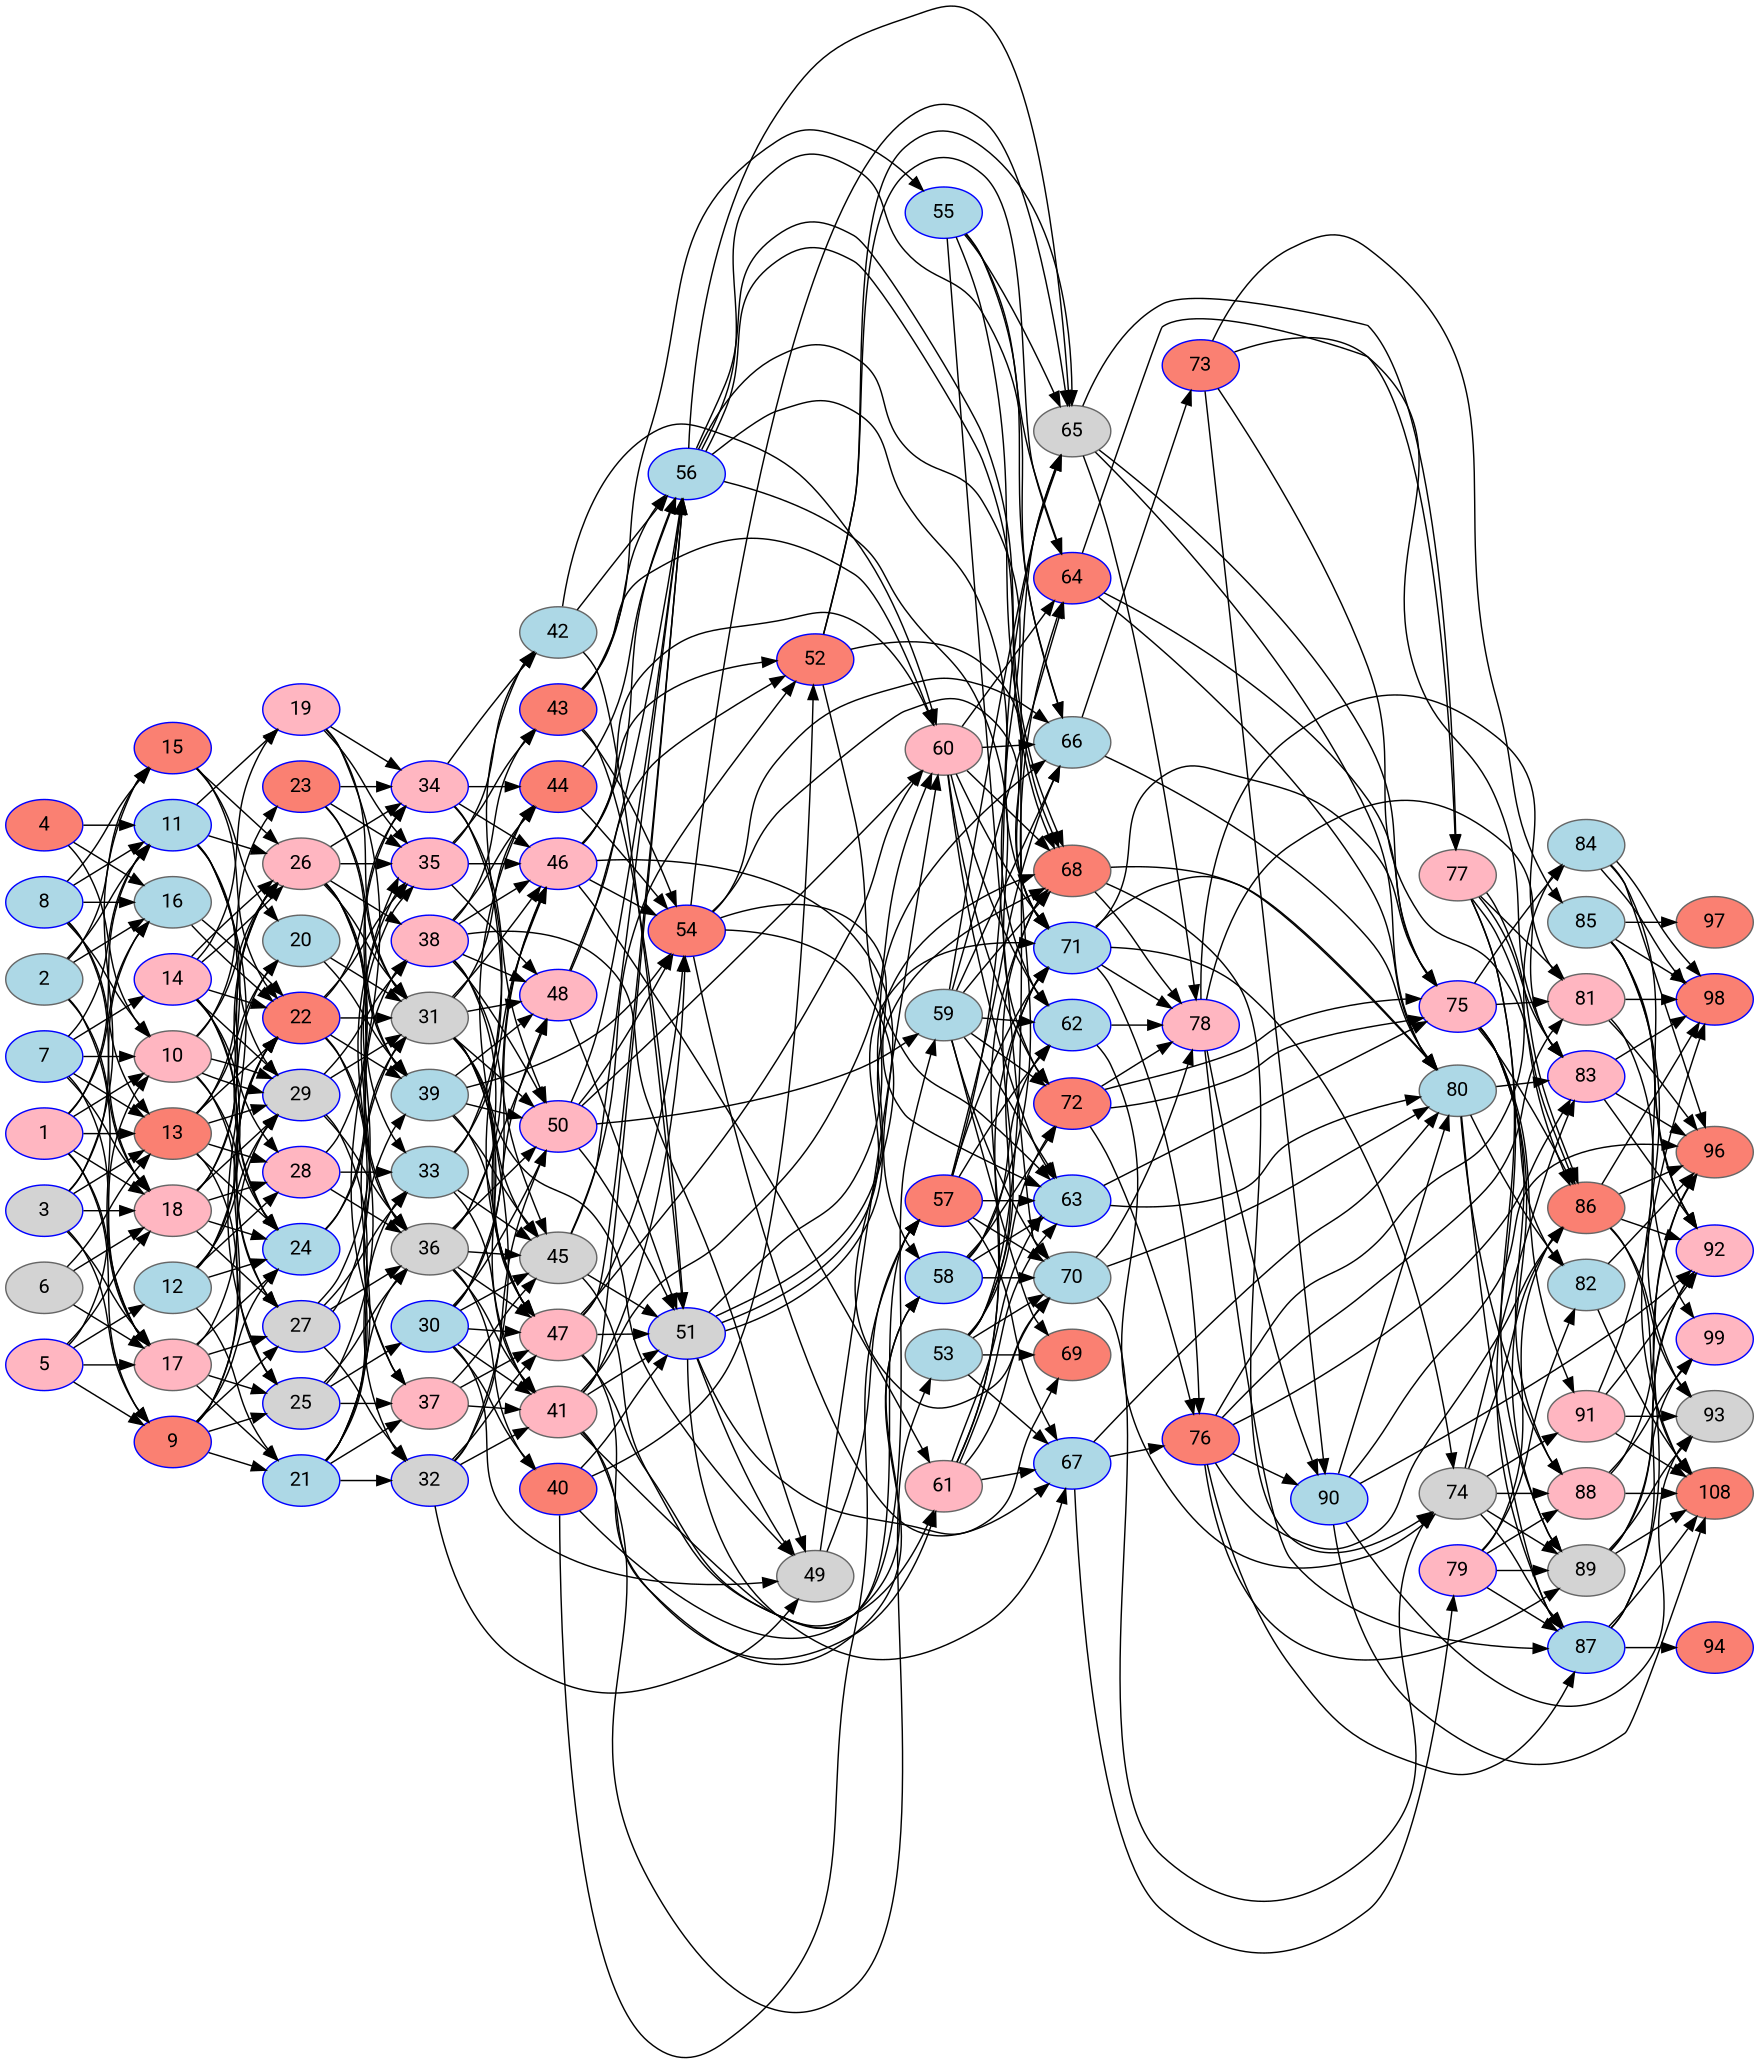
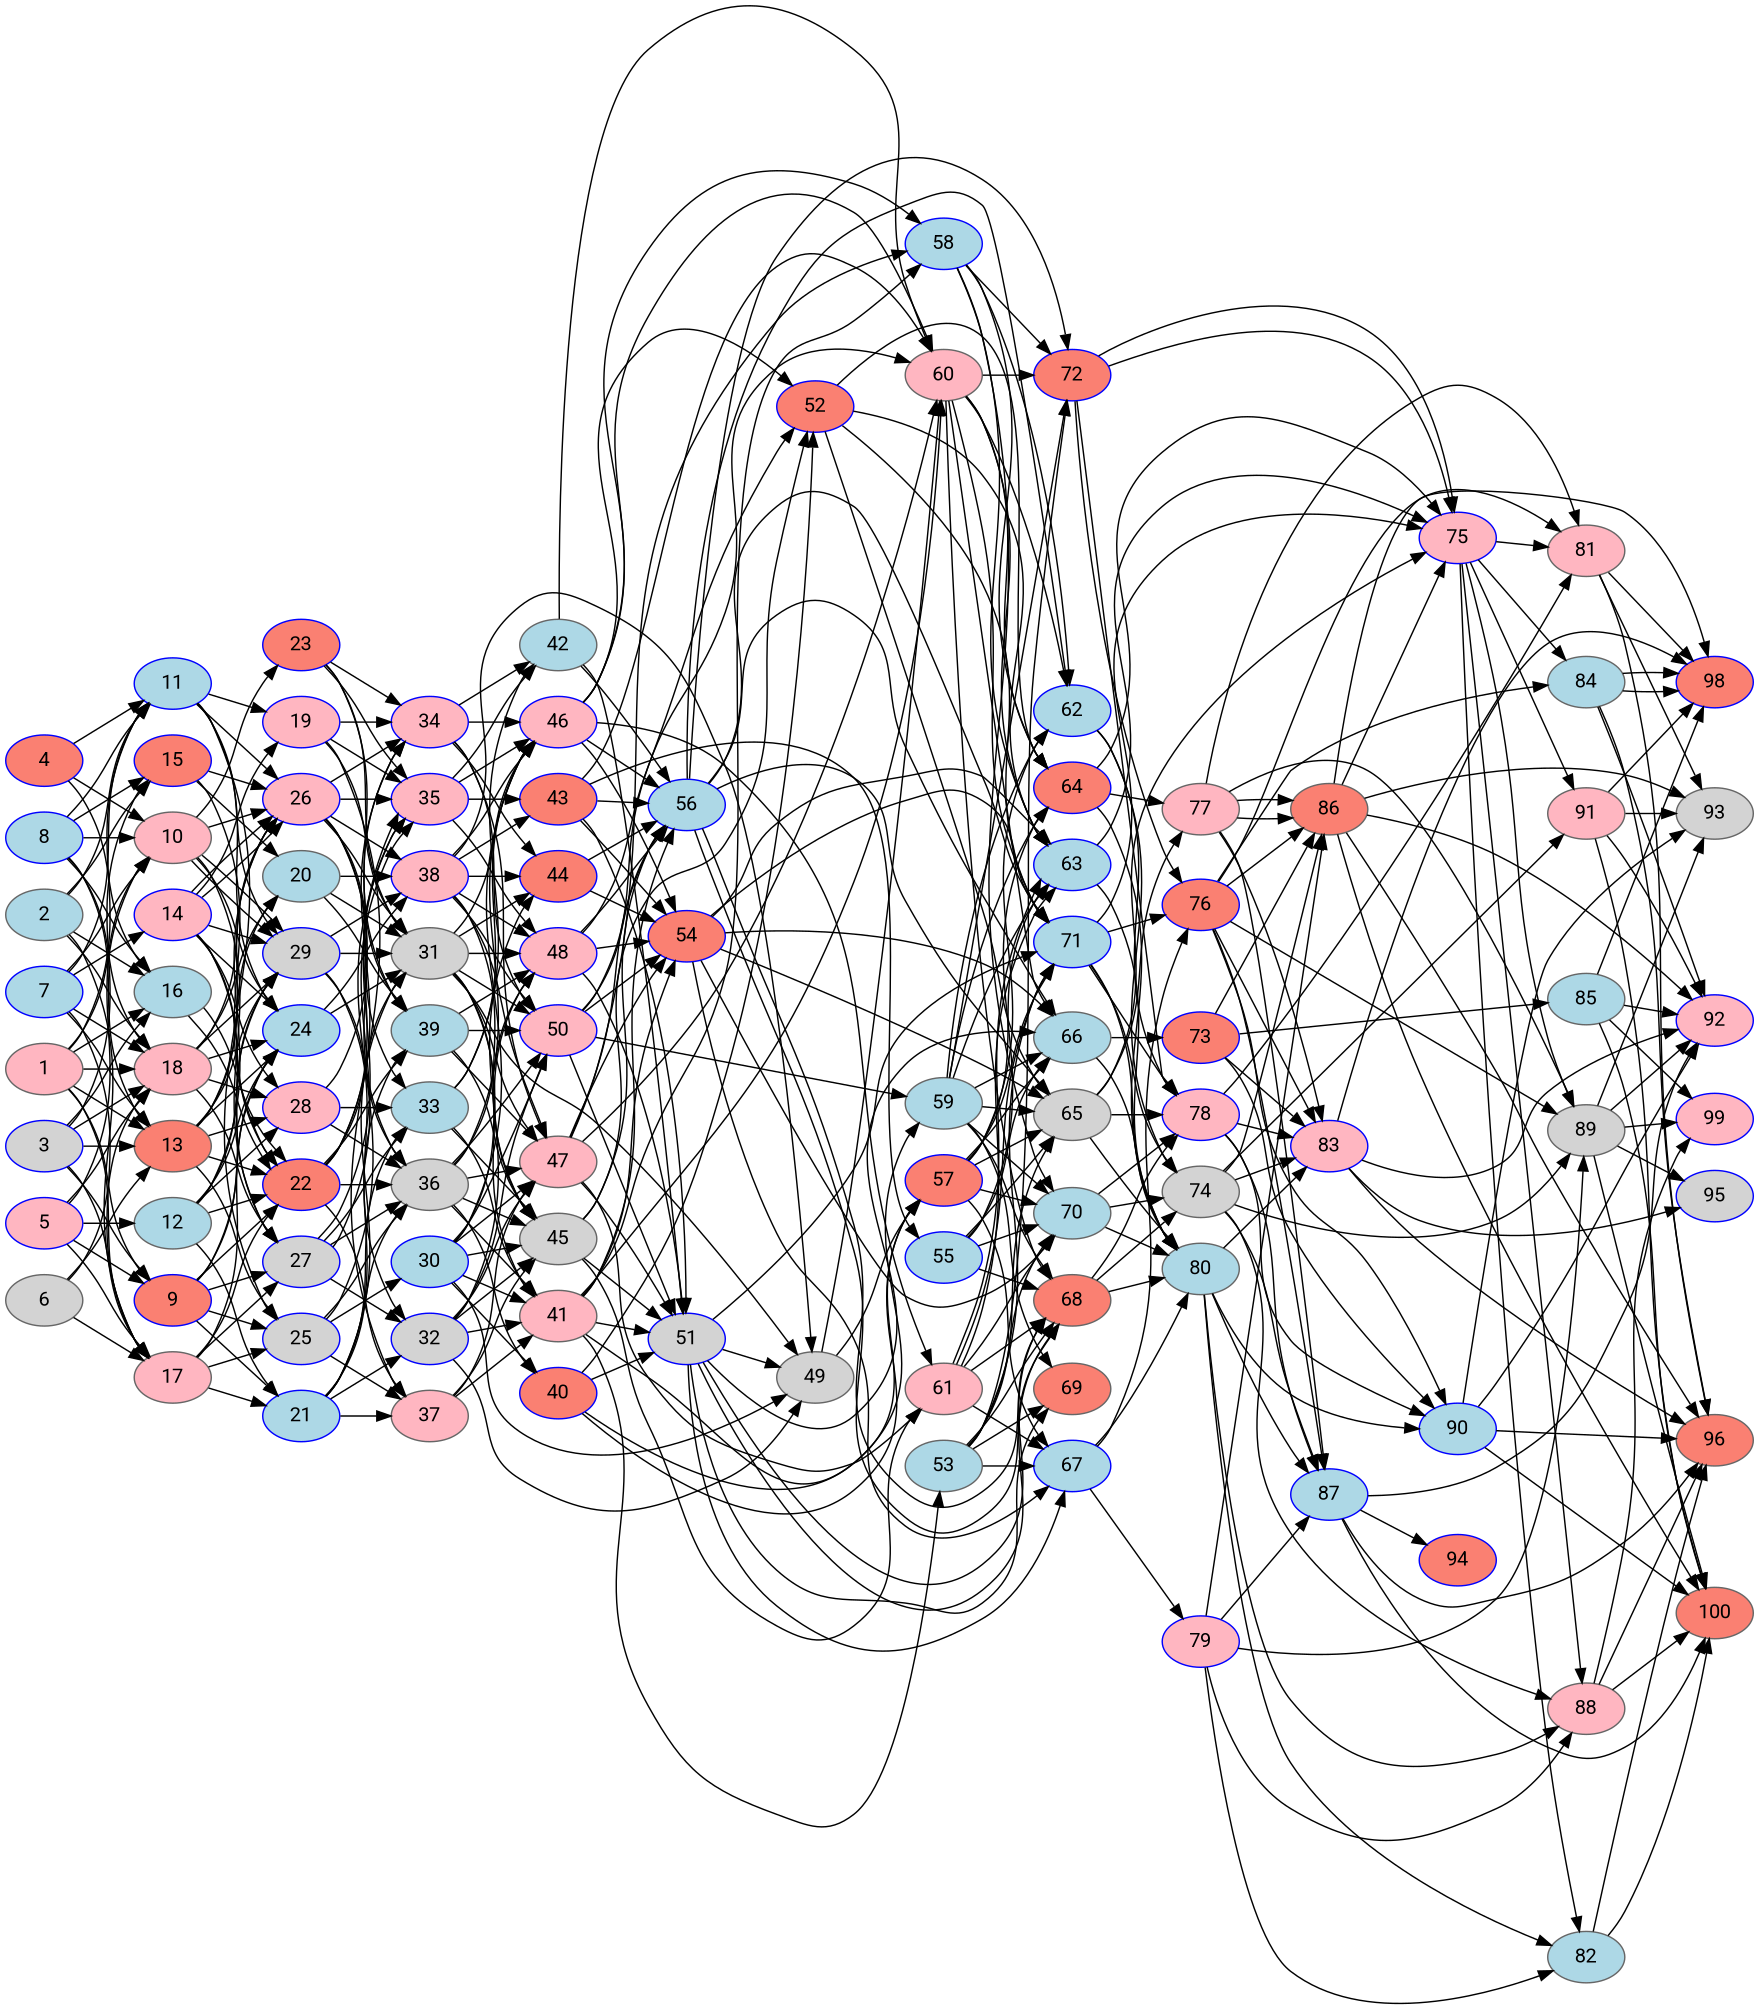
(301, 864) -> (301, 799)
none -> (359, 876)
(1715, 922) -> none
(571, 1049) -> (606, 947)
(1532, 1108) -> (1390, 680)
(44, 1134) -> (44, 1069)
none -> (1715, 1196)
none -> (483, 1298)
(1392, 1301) -> (1277, 1384)
(1715, 1493) -> (1715, 1613)
